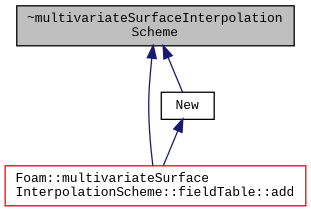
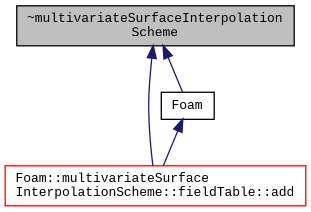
(188, 106) -> (188, 106)
